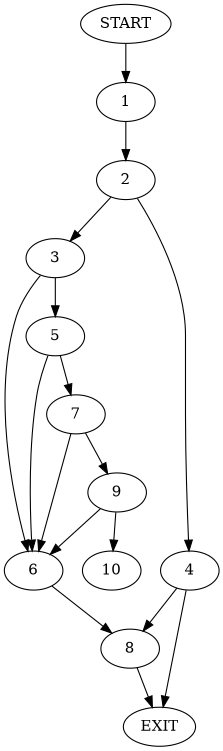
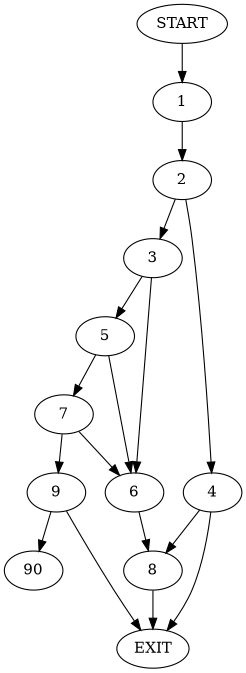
(79, 528) -> (99, 567)
(112, 571) -> (34, 571)
